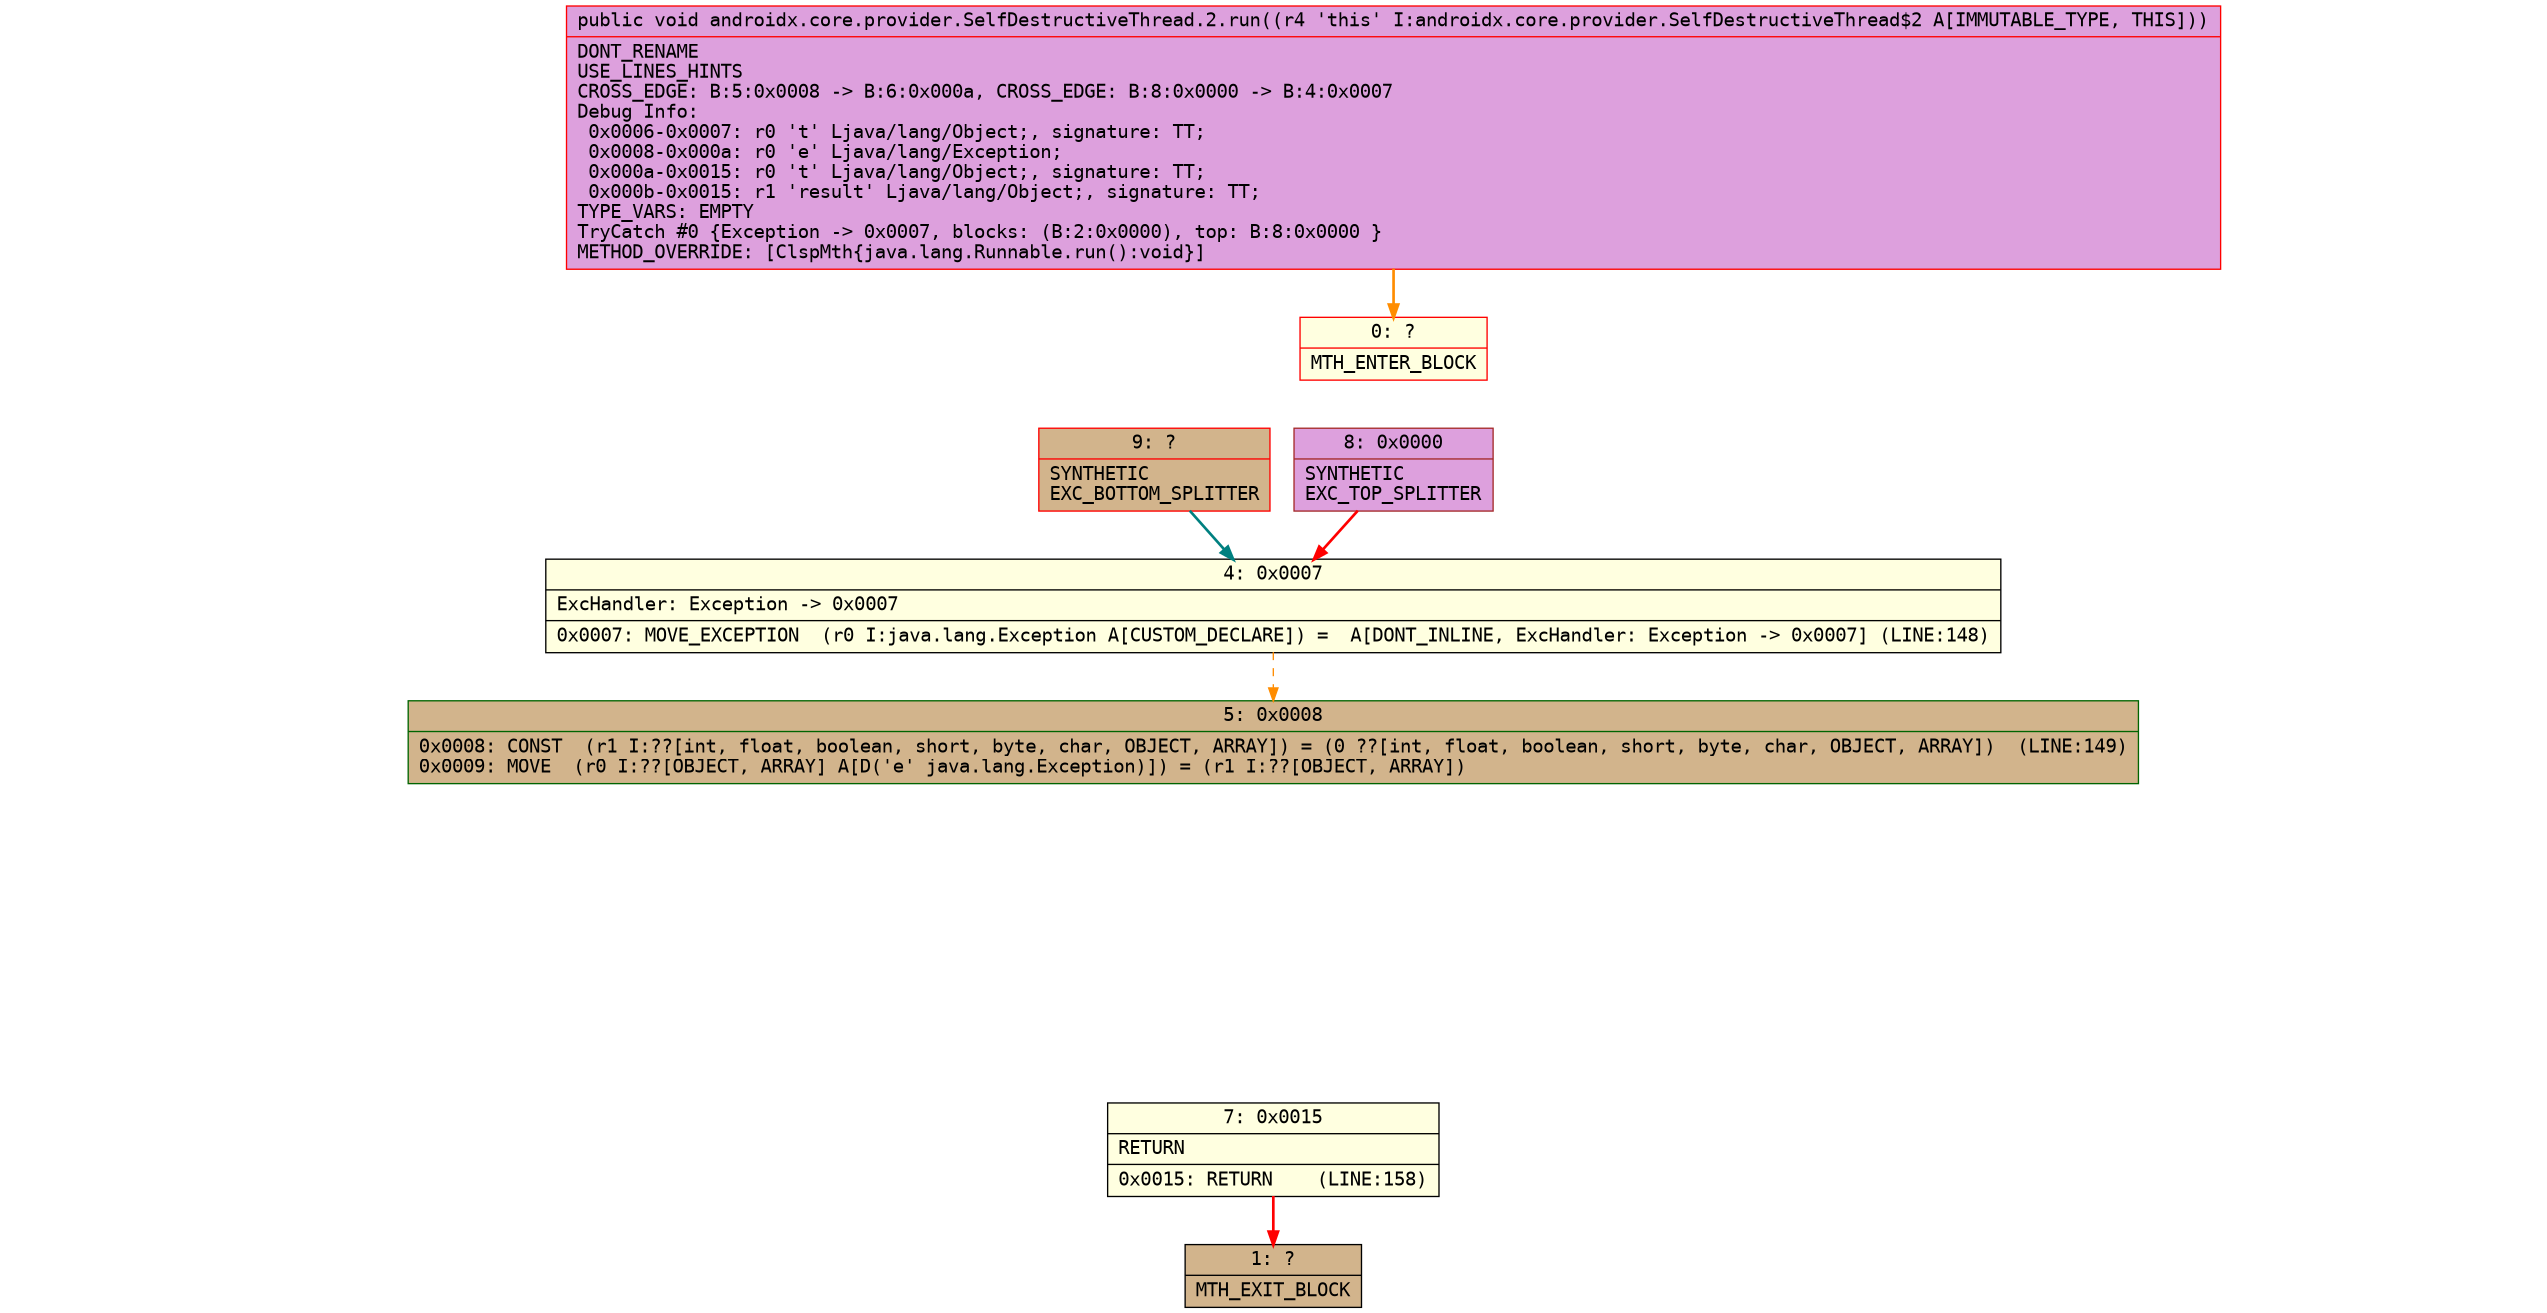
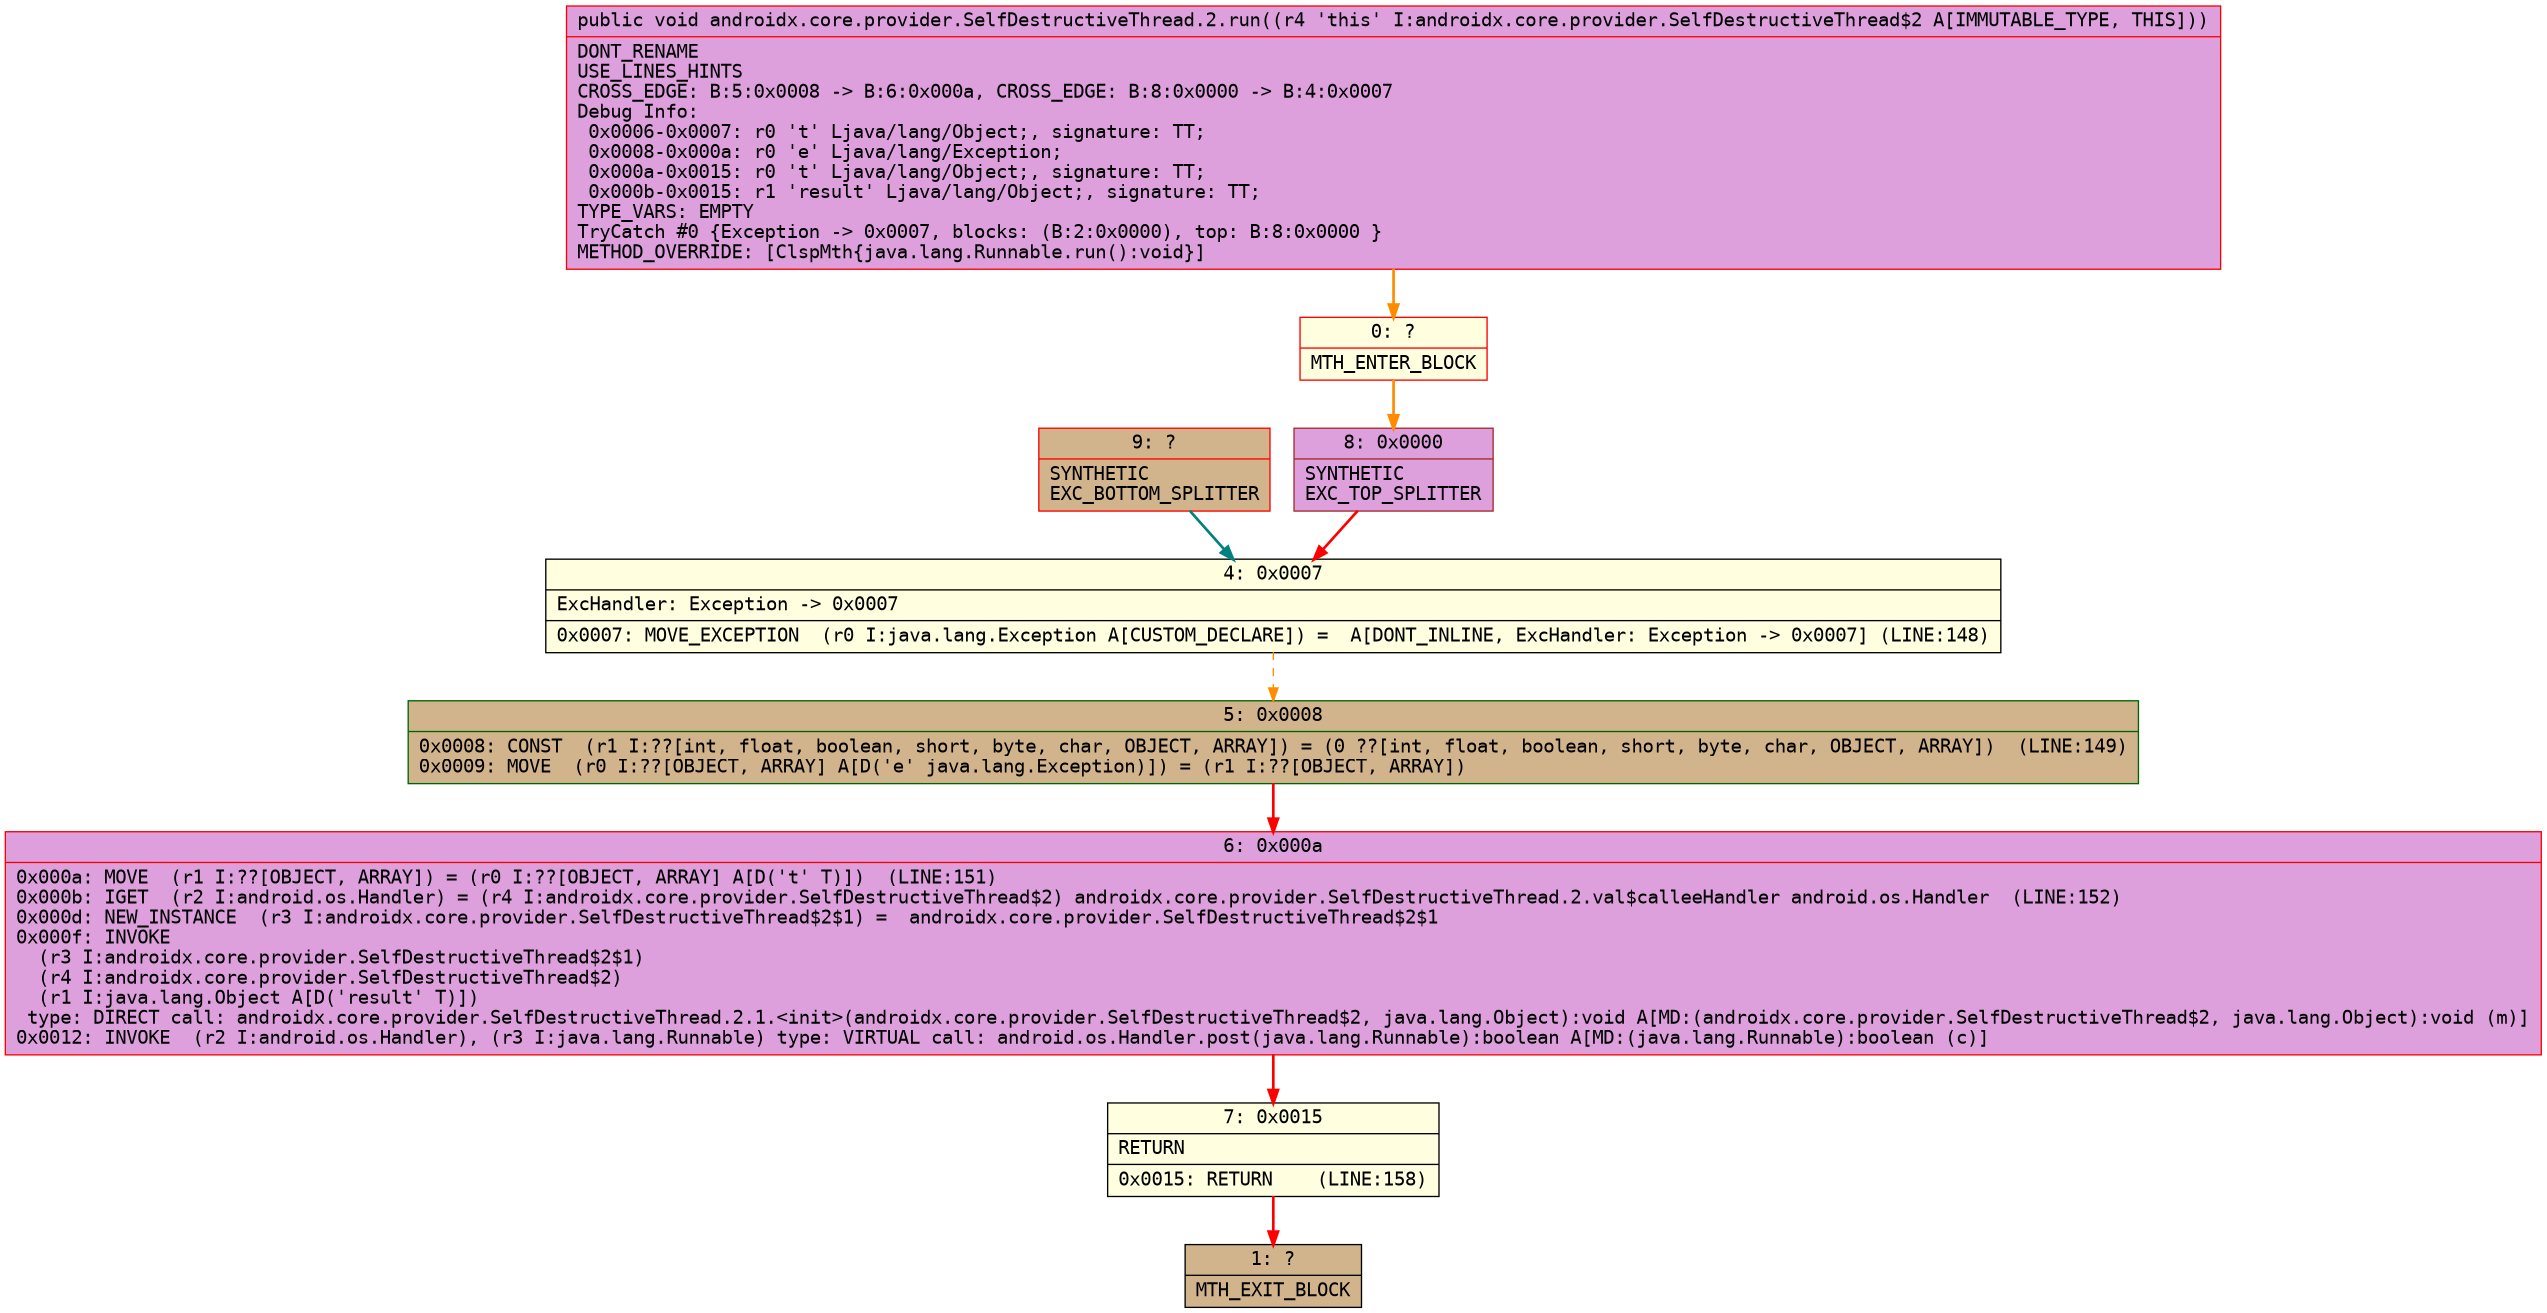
none -> (1394, 398)
none -> (1273, 943)
